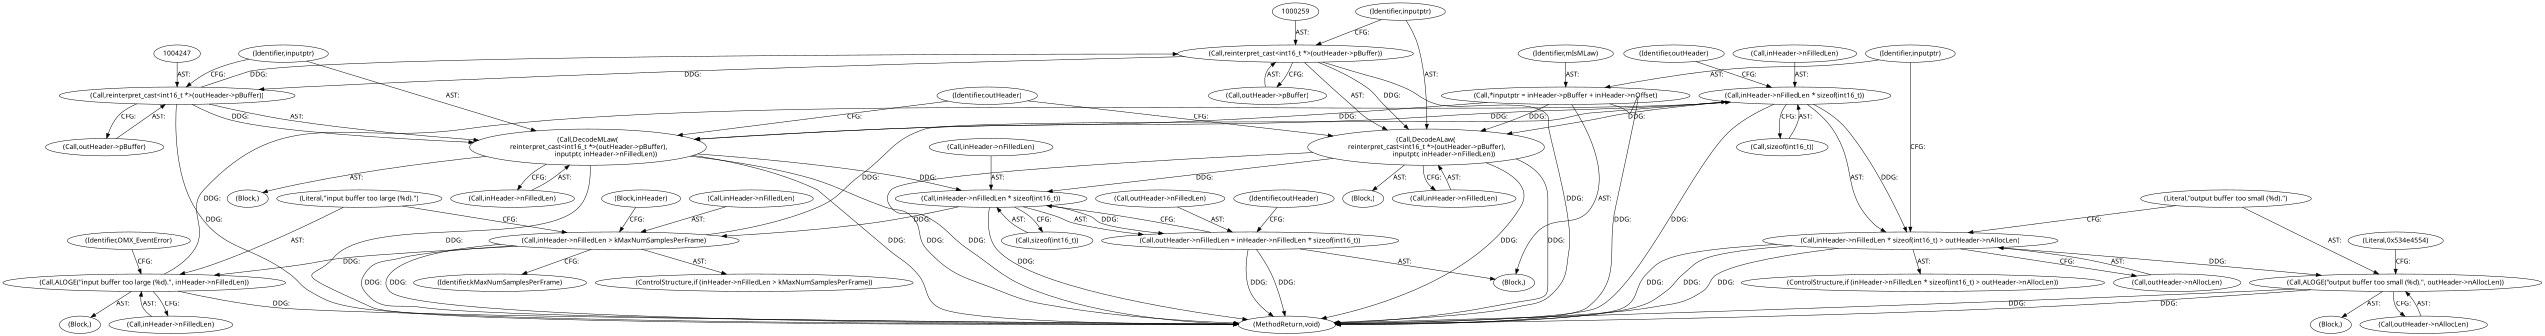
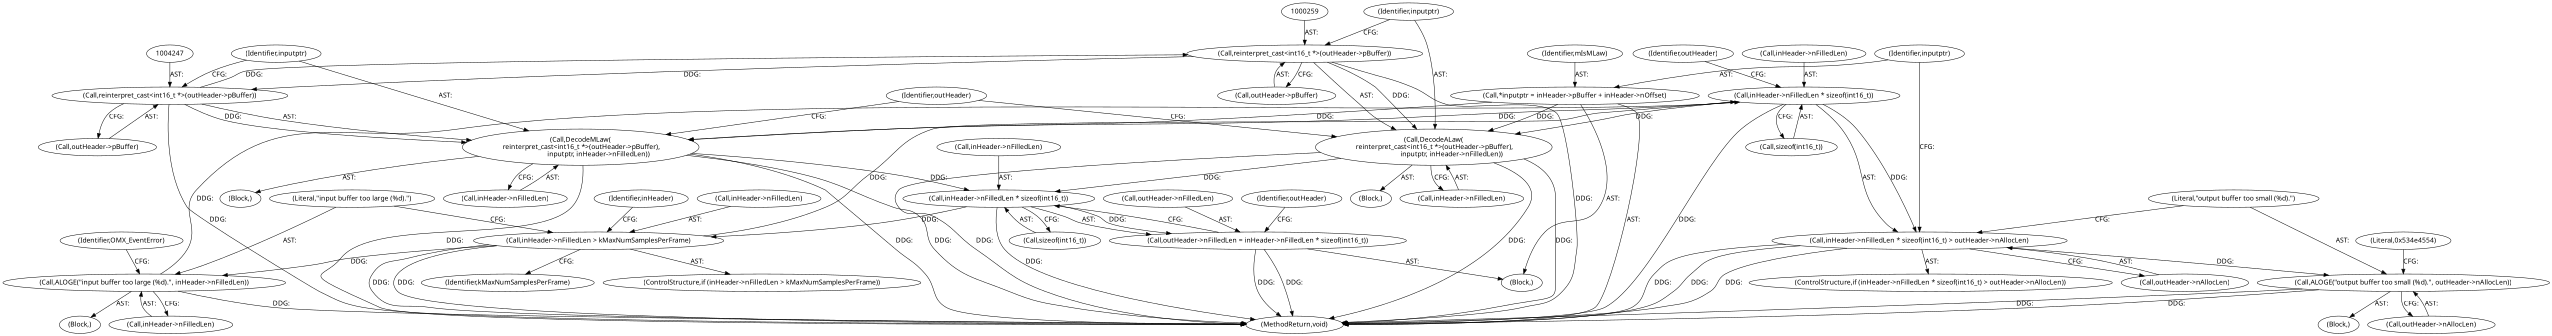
(641, 199) -> (641, 199)
(1624, 220) -> (1634, 220)
